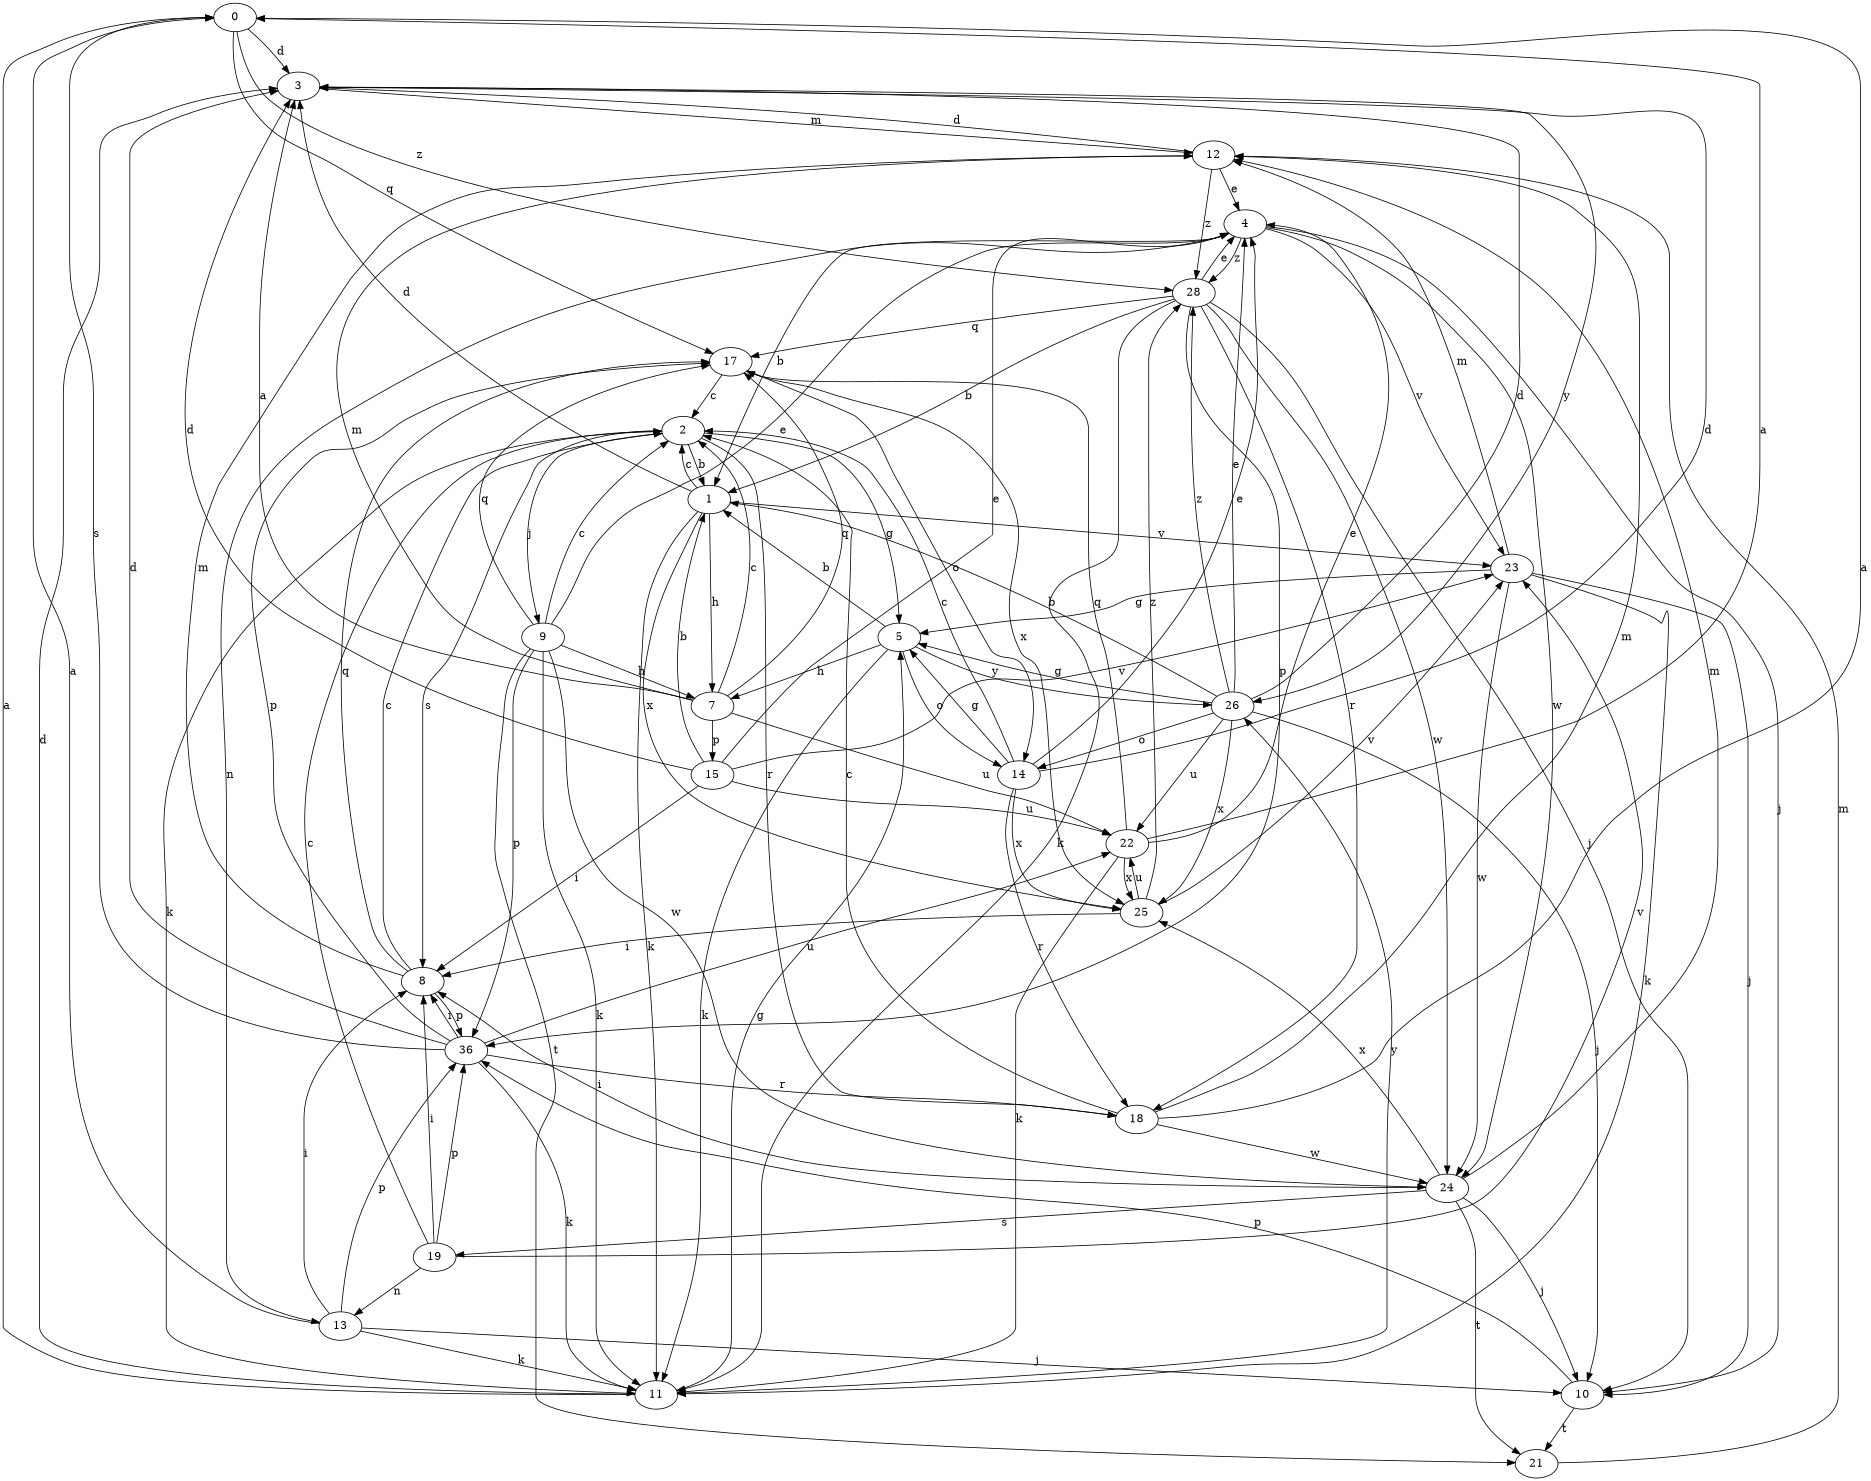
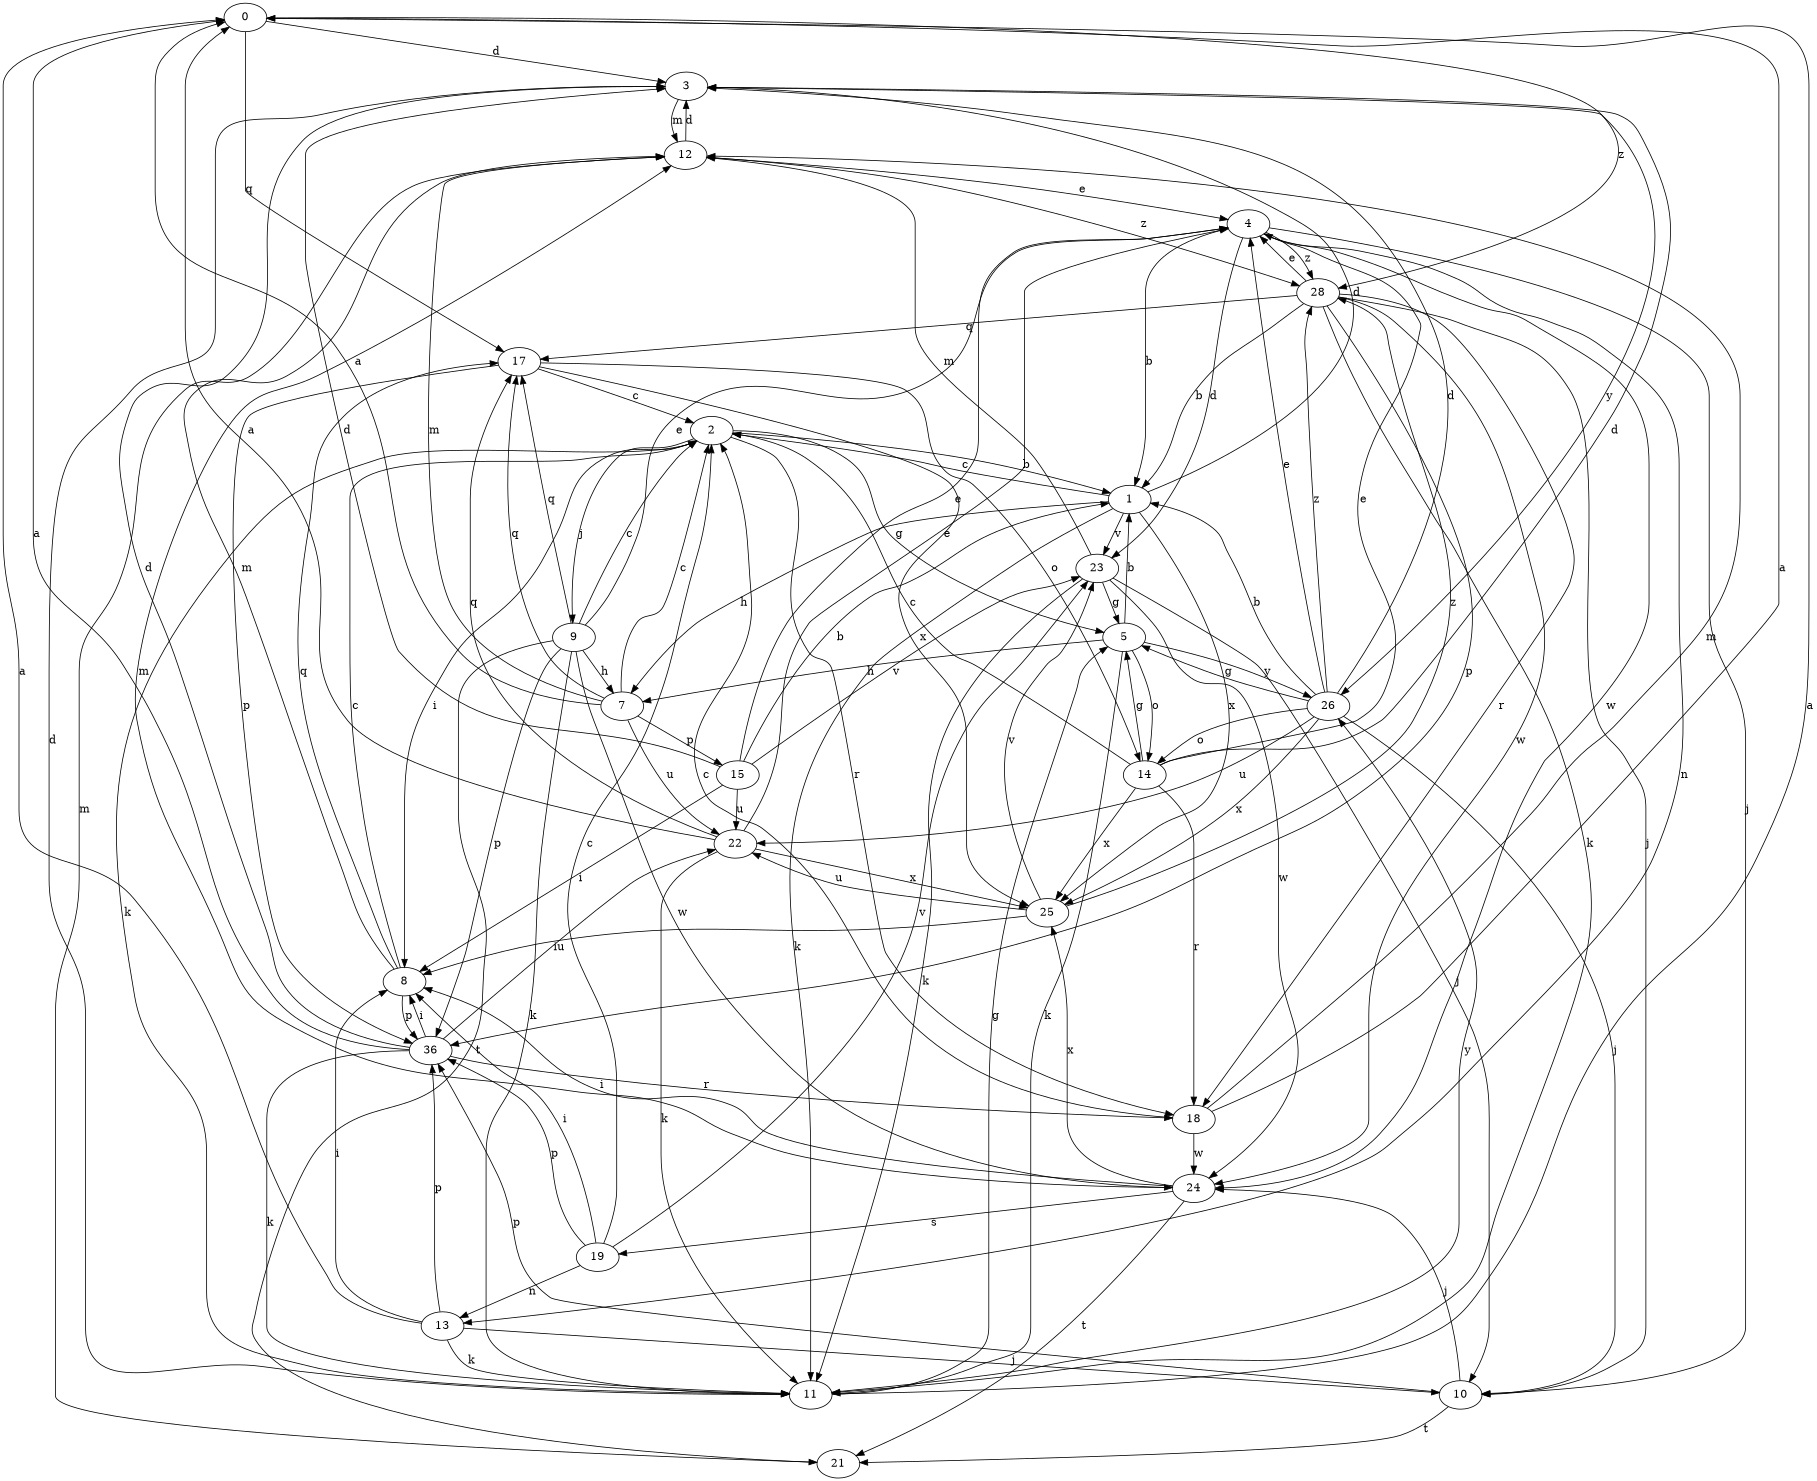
(1420, 396) -> (1214, 396)
(97, 534) -> (37, 534)
(280, 554) -> (376, 425)
(253, 569) -> (237, 634)
(428, 706) -> (435, 706)
(1530, 1278) -> (1397, 1219)
